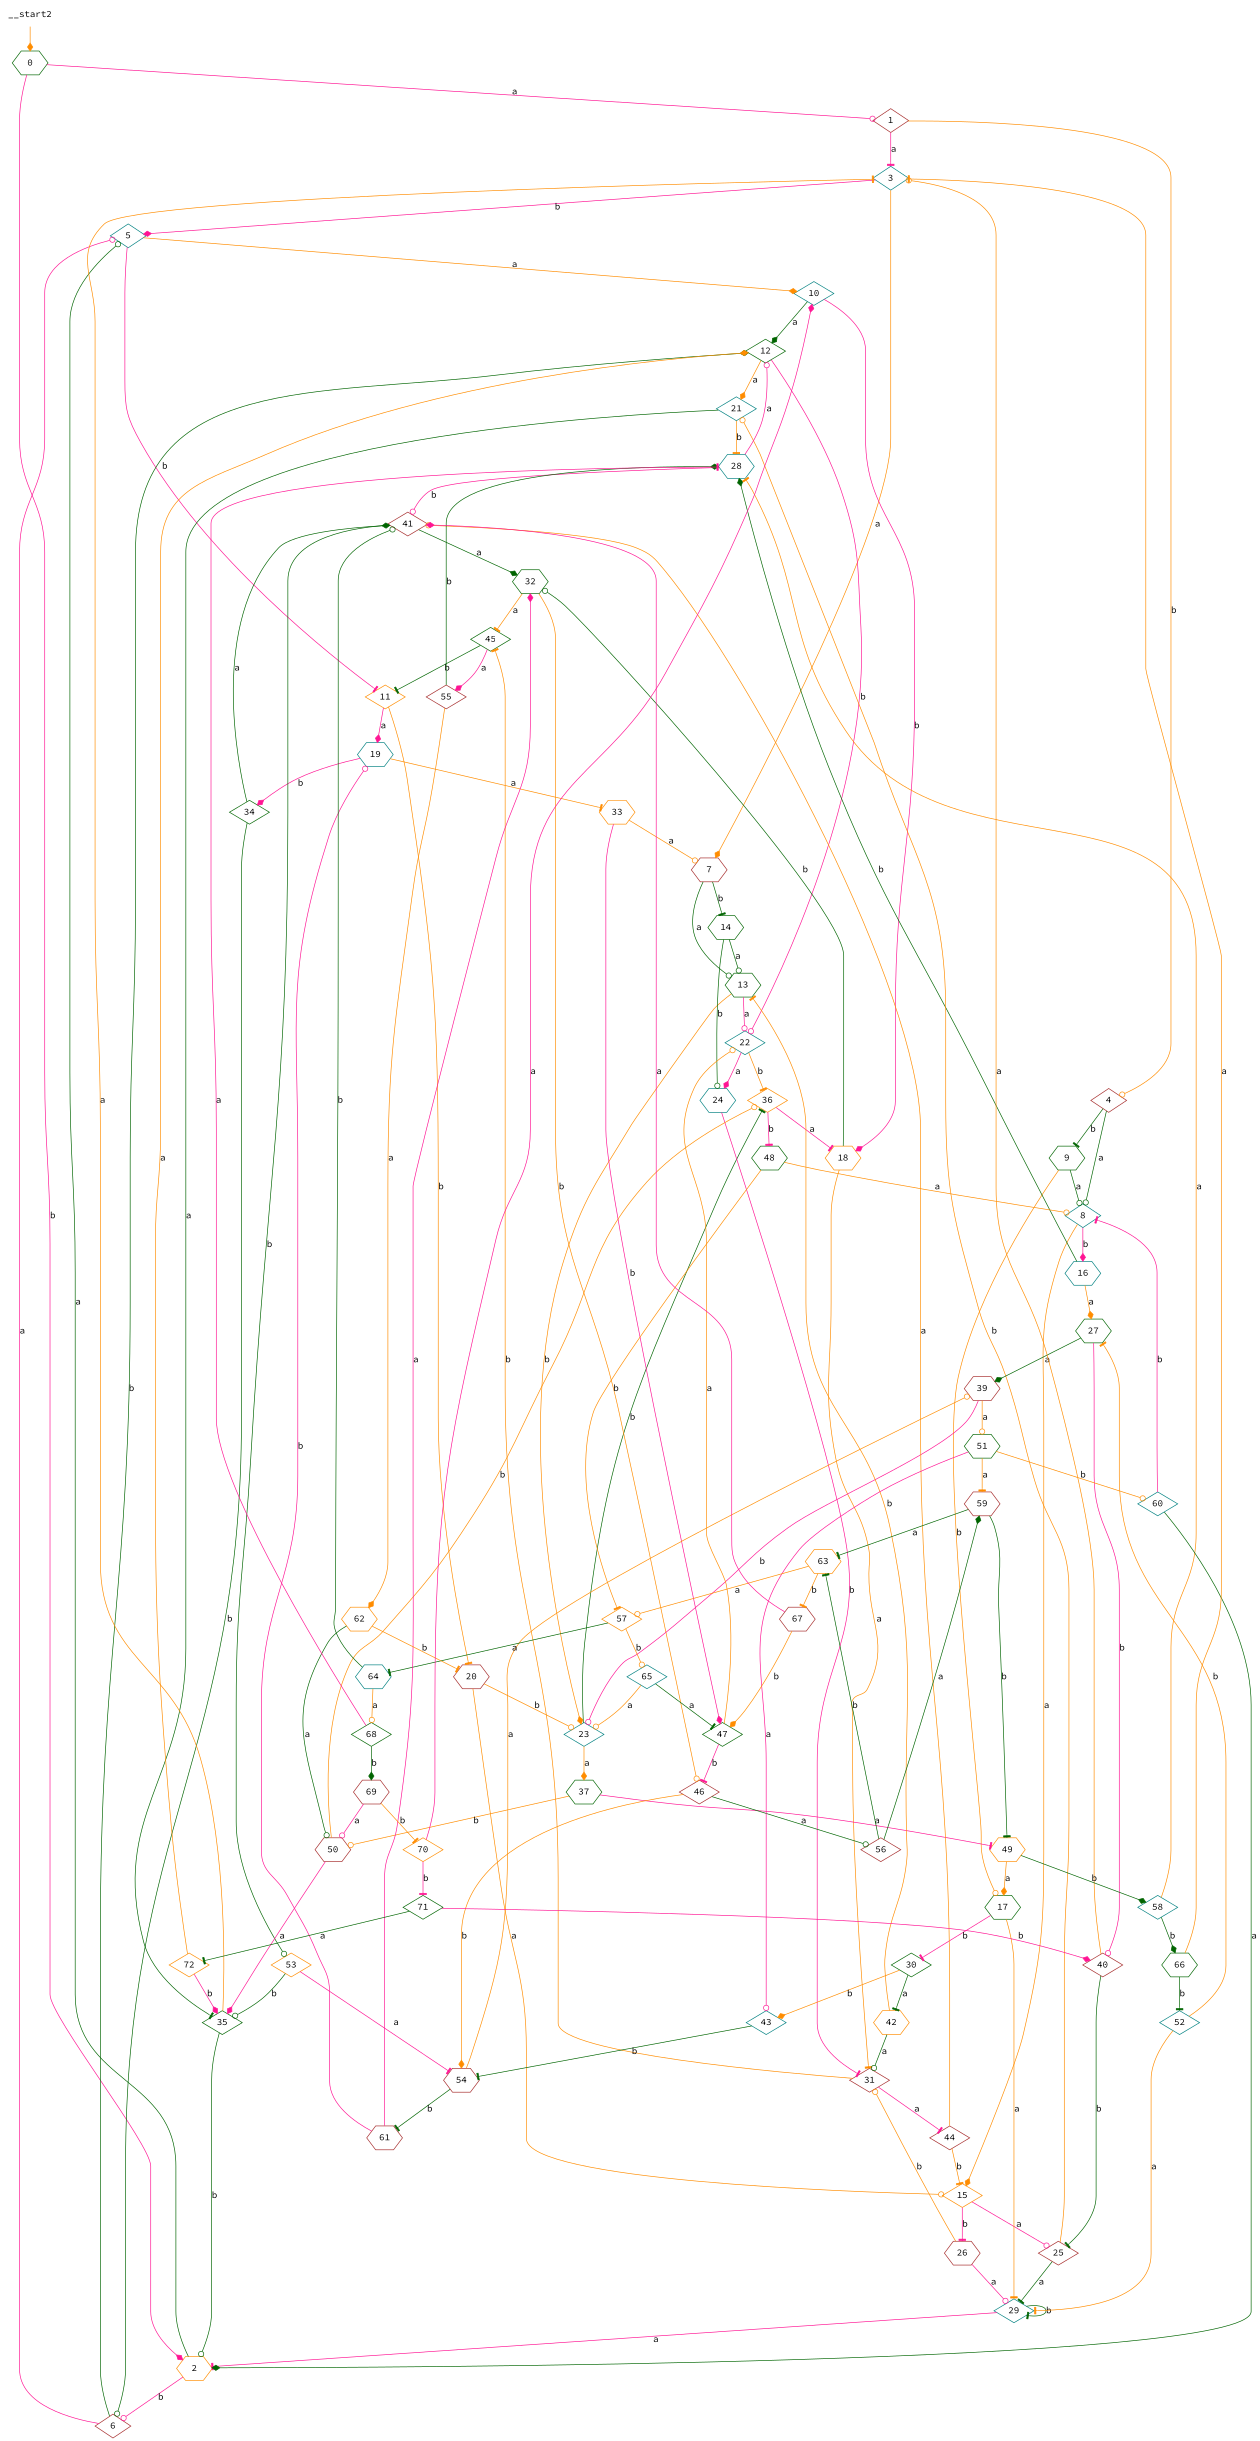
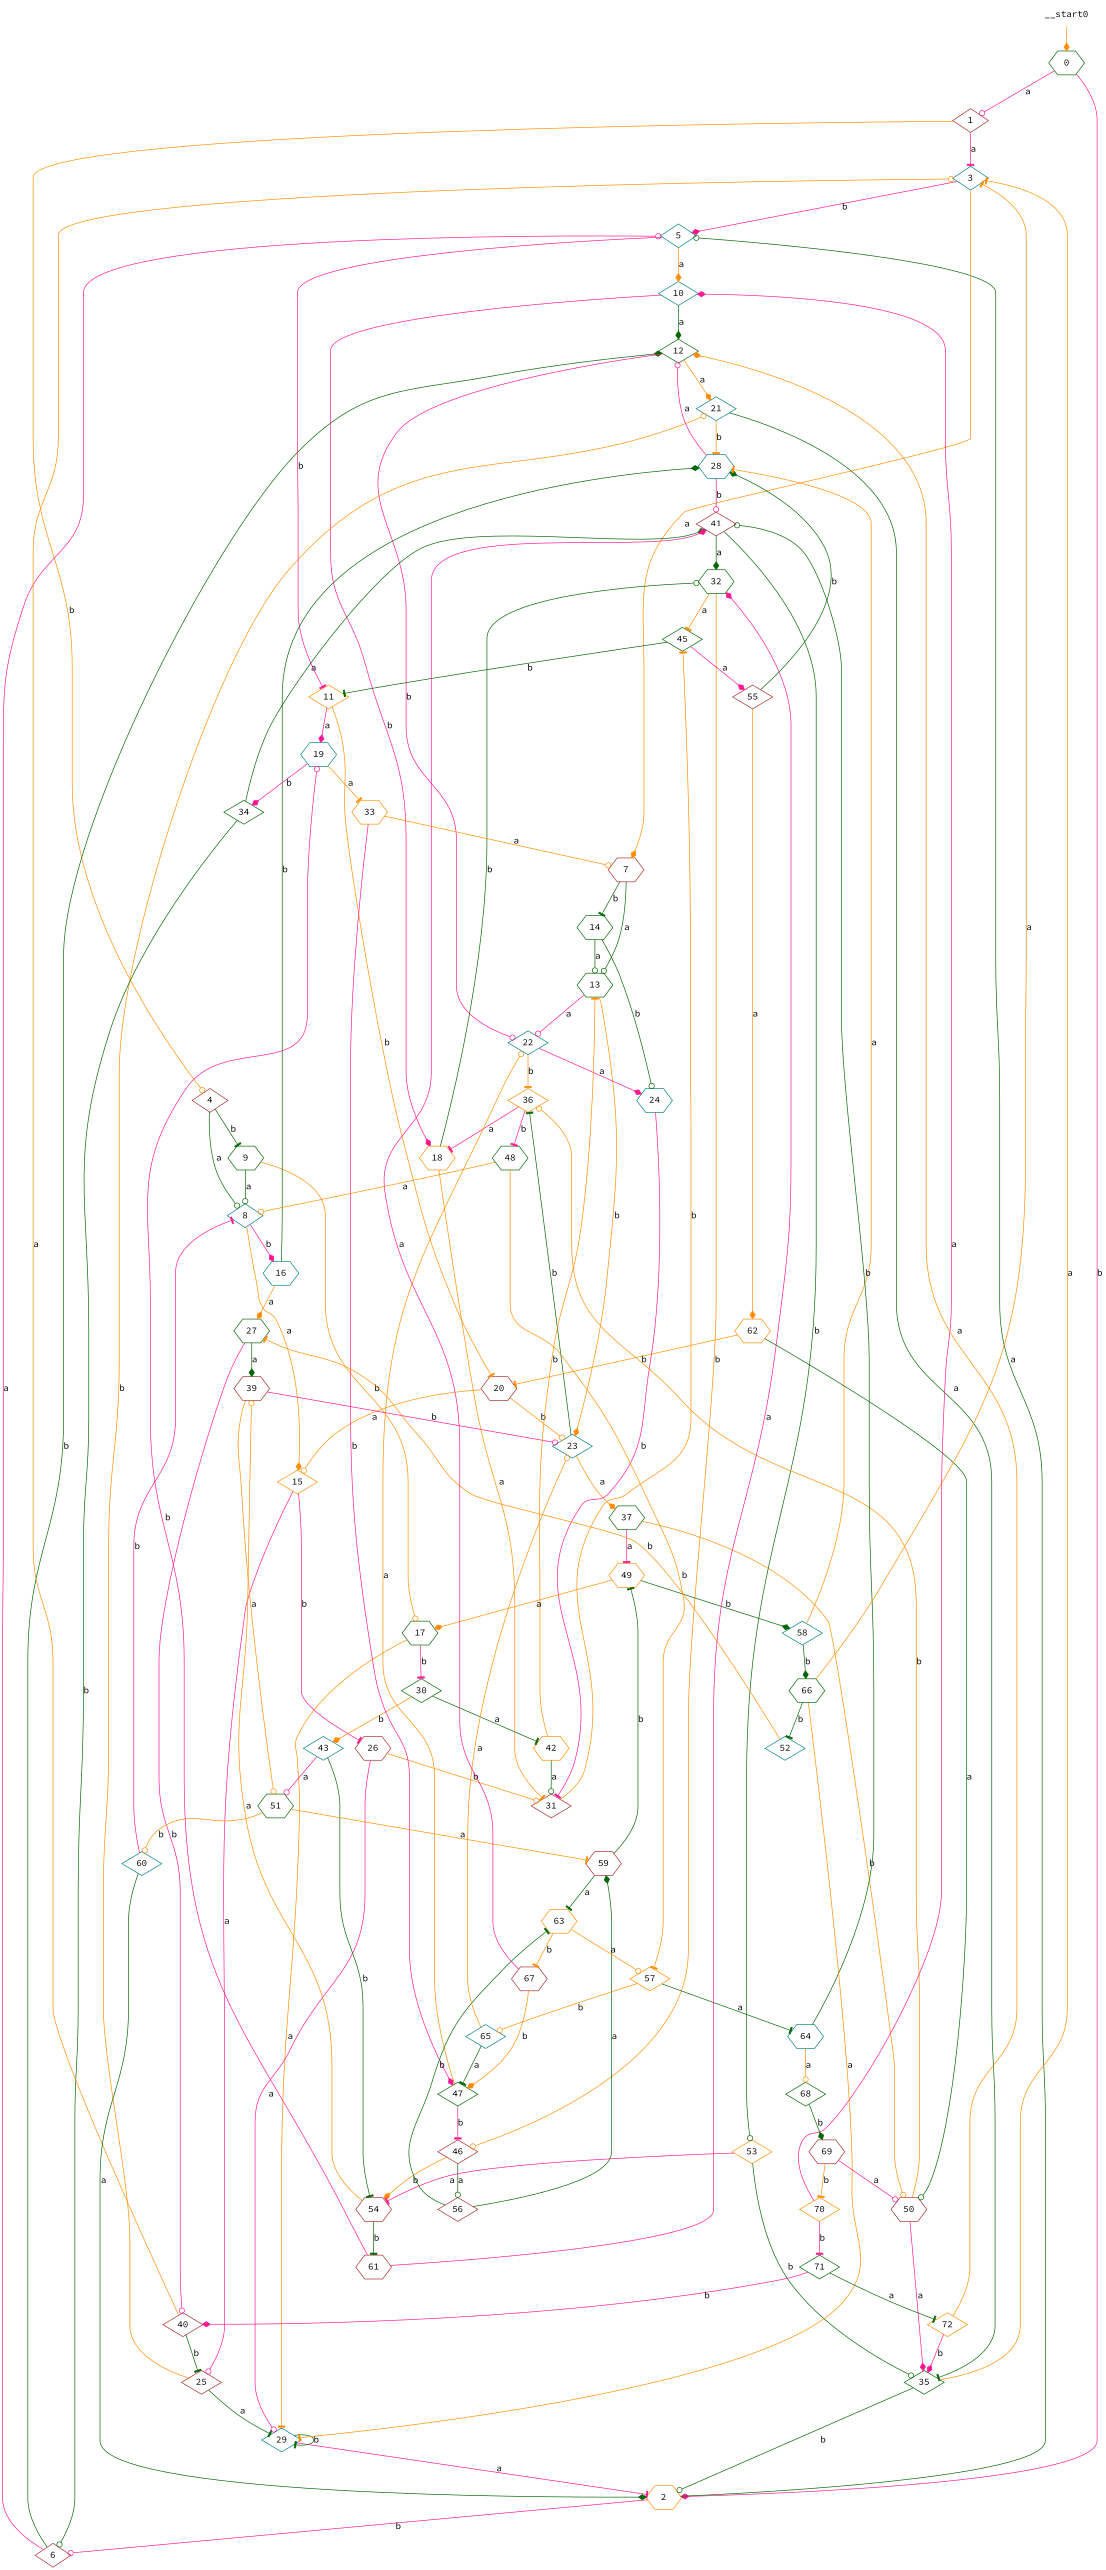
(30, 15) -> (1067, 15)
(211, 886) -> none
(761, 1674) -> (303, 1773)
(950, 2138) -> none
(1151, 2209) -> (860, 2256)
